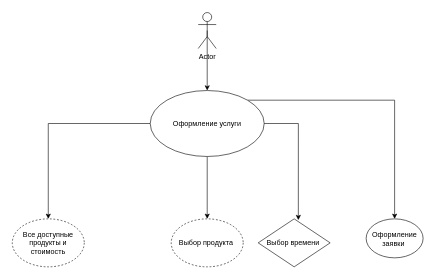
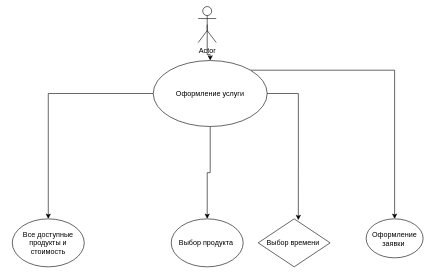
(207, 30) -> (207, 24)
(207, 123) -> (210, 93)
(48, 243) -> (48, 243)
(207, 243) -> (207, 243)
